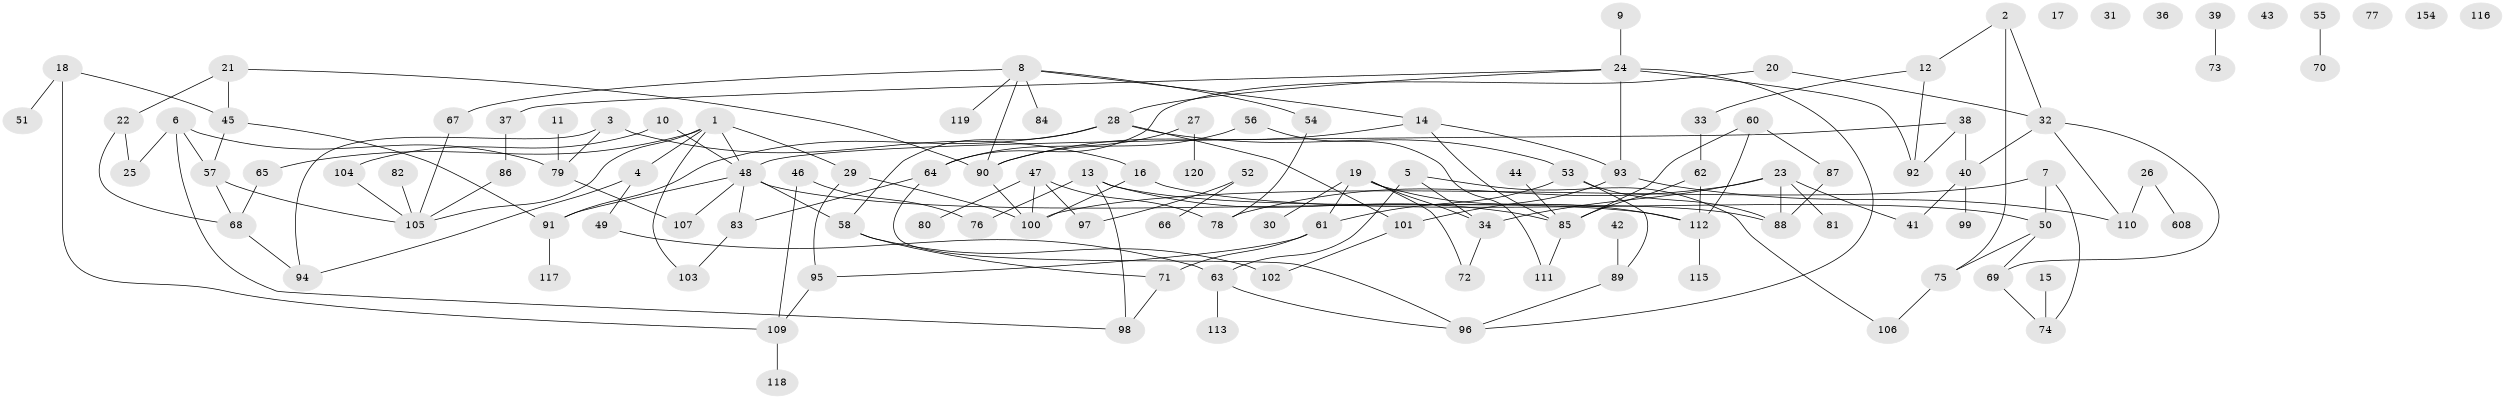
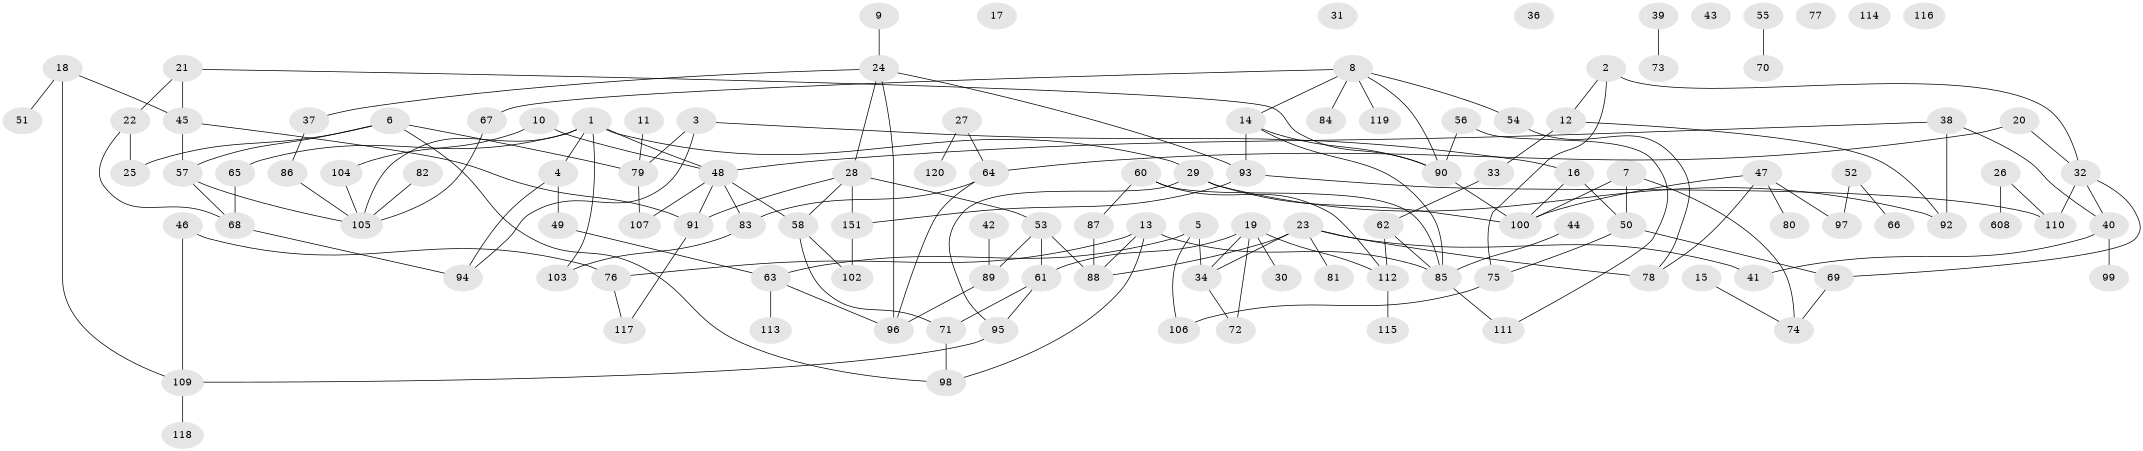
(2426, 16) -> (1870, 16)
(1784, 88) -> (1552, 201)
(1128, 208) -> none
(1404, 226) -> (852, 226)
none -> (618, 304)
